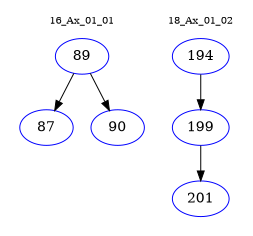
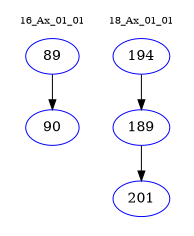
(201, 21) -> (141, 21)
(46, 128) -> none
(201, 128) -> (141, 128)
